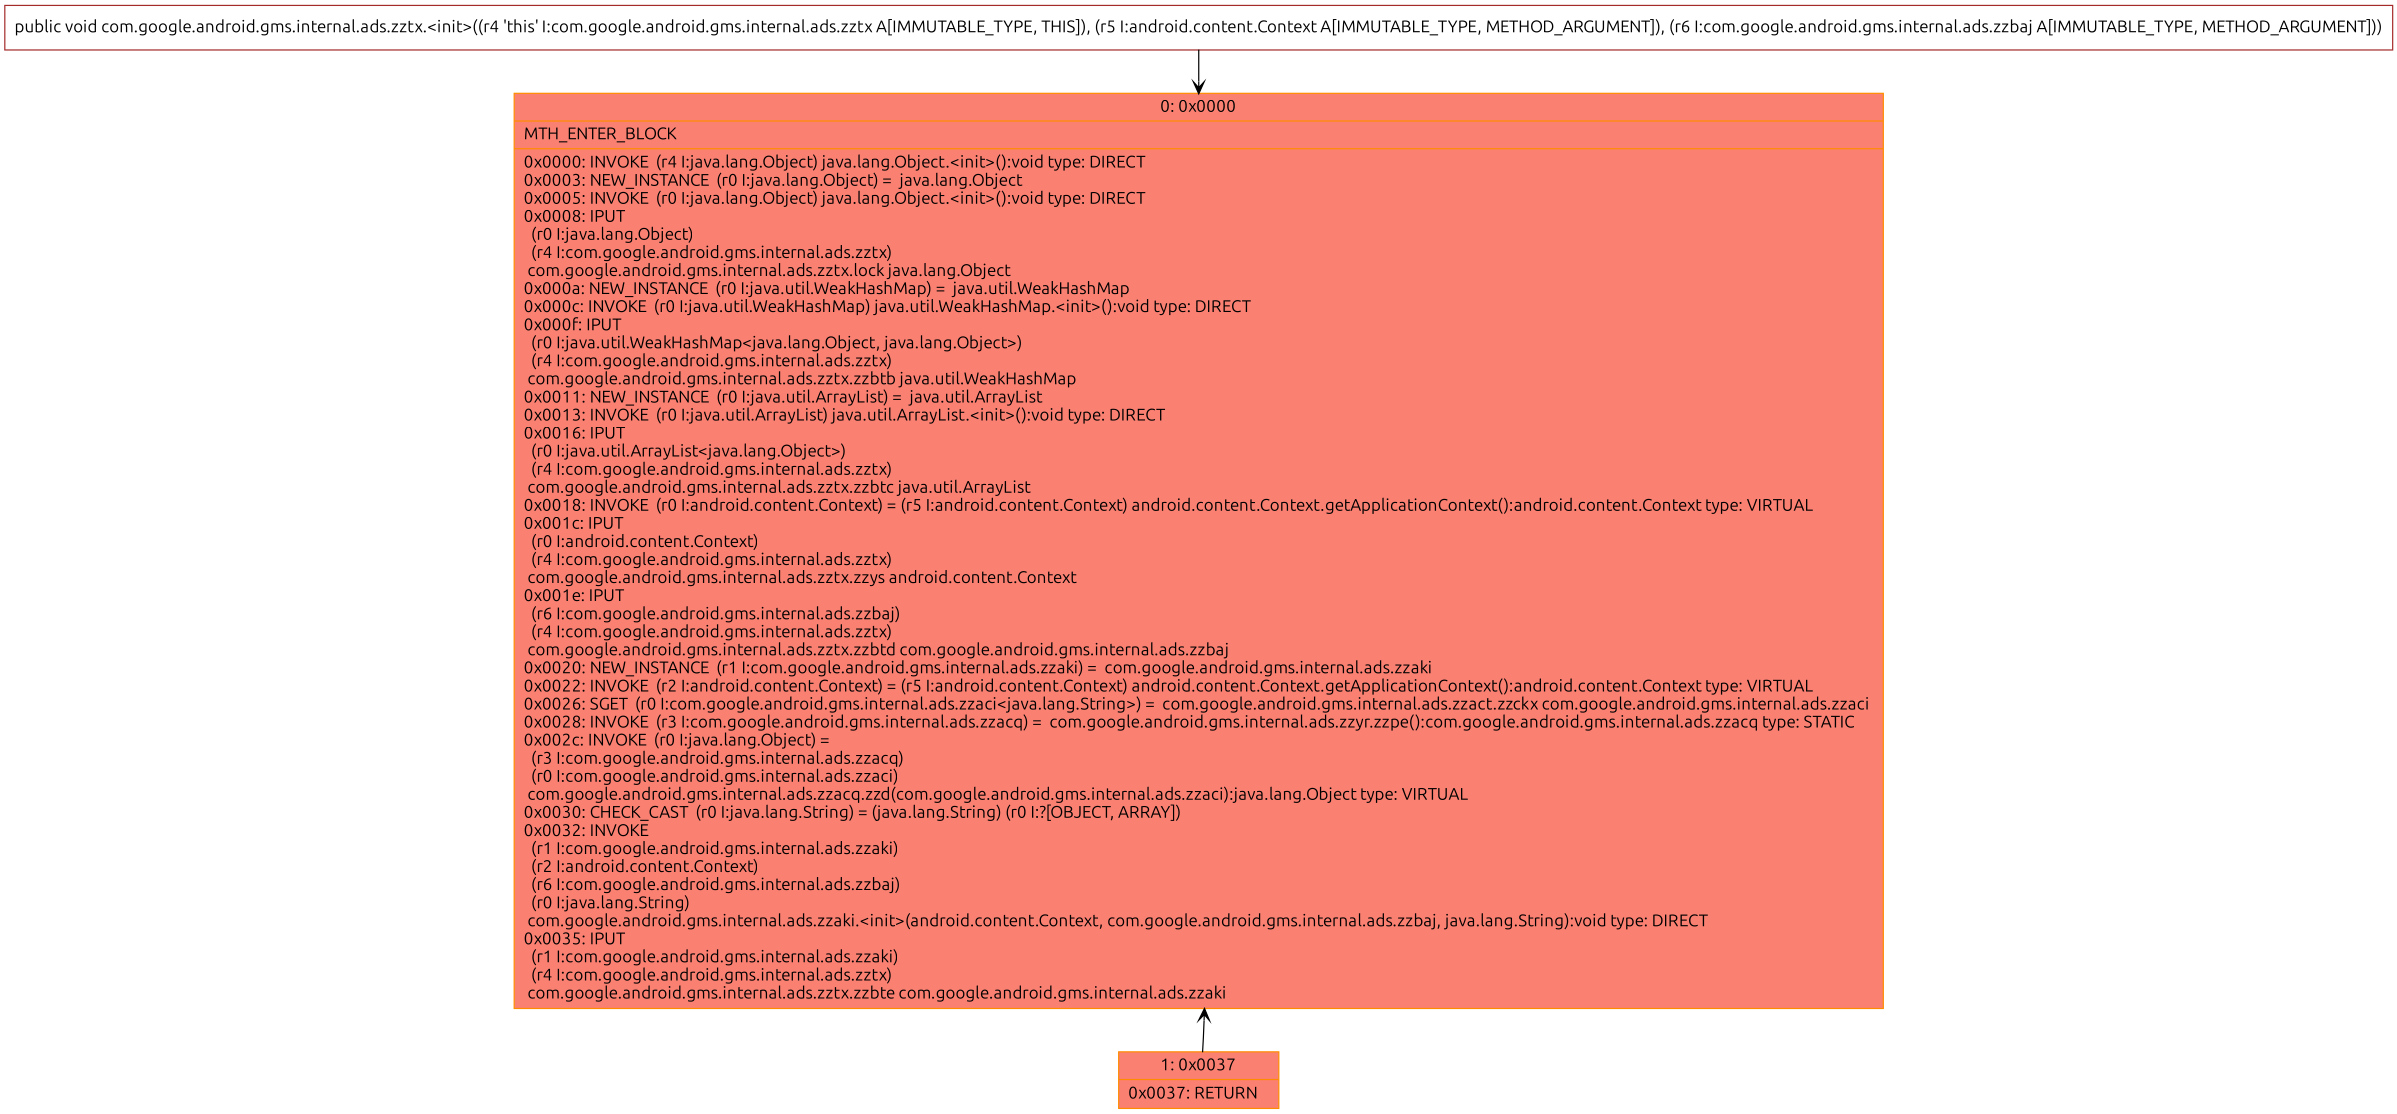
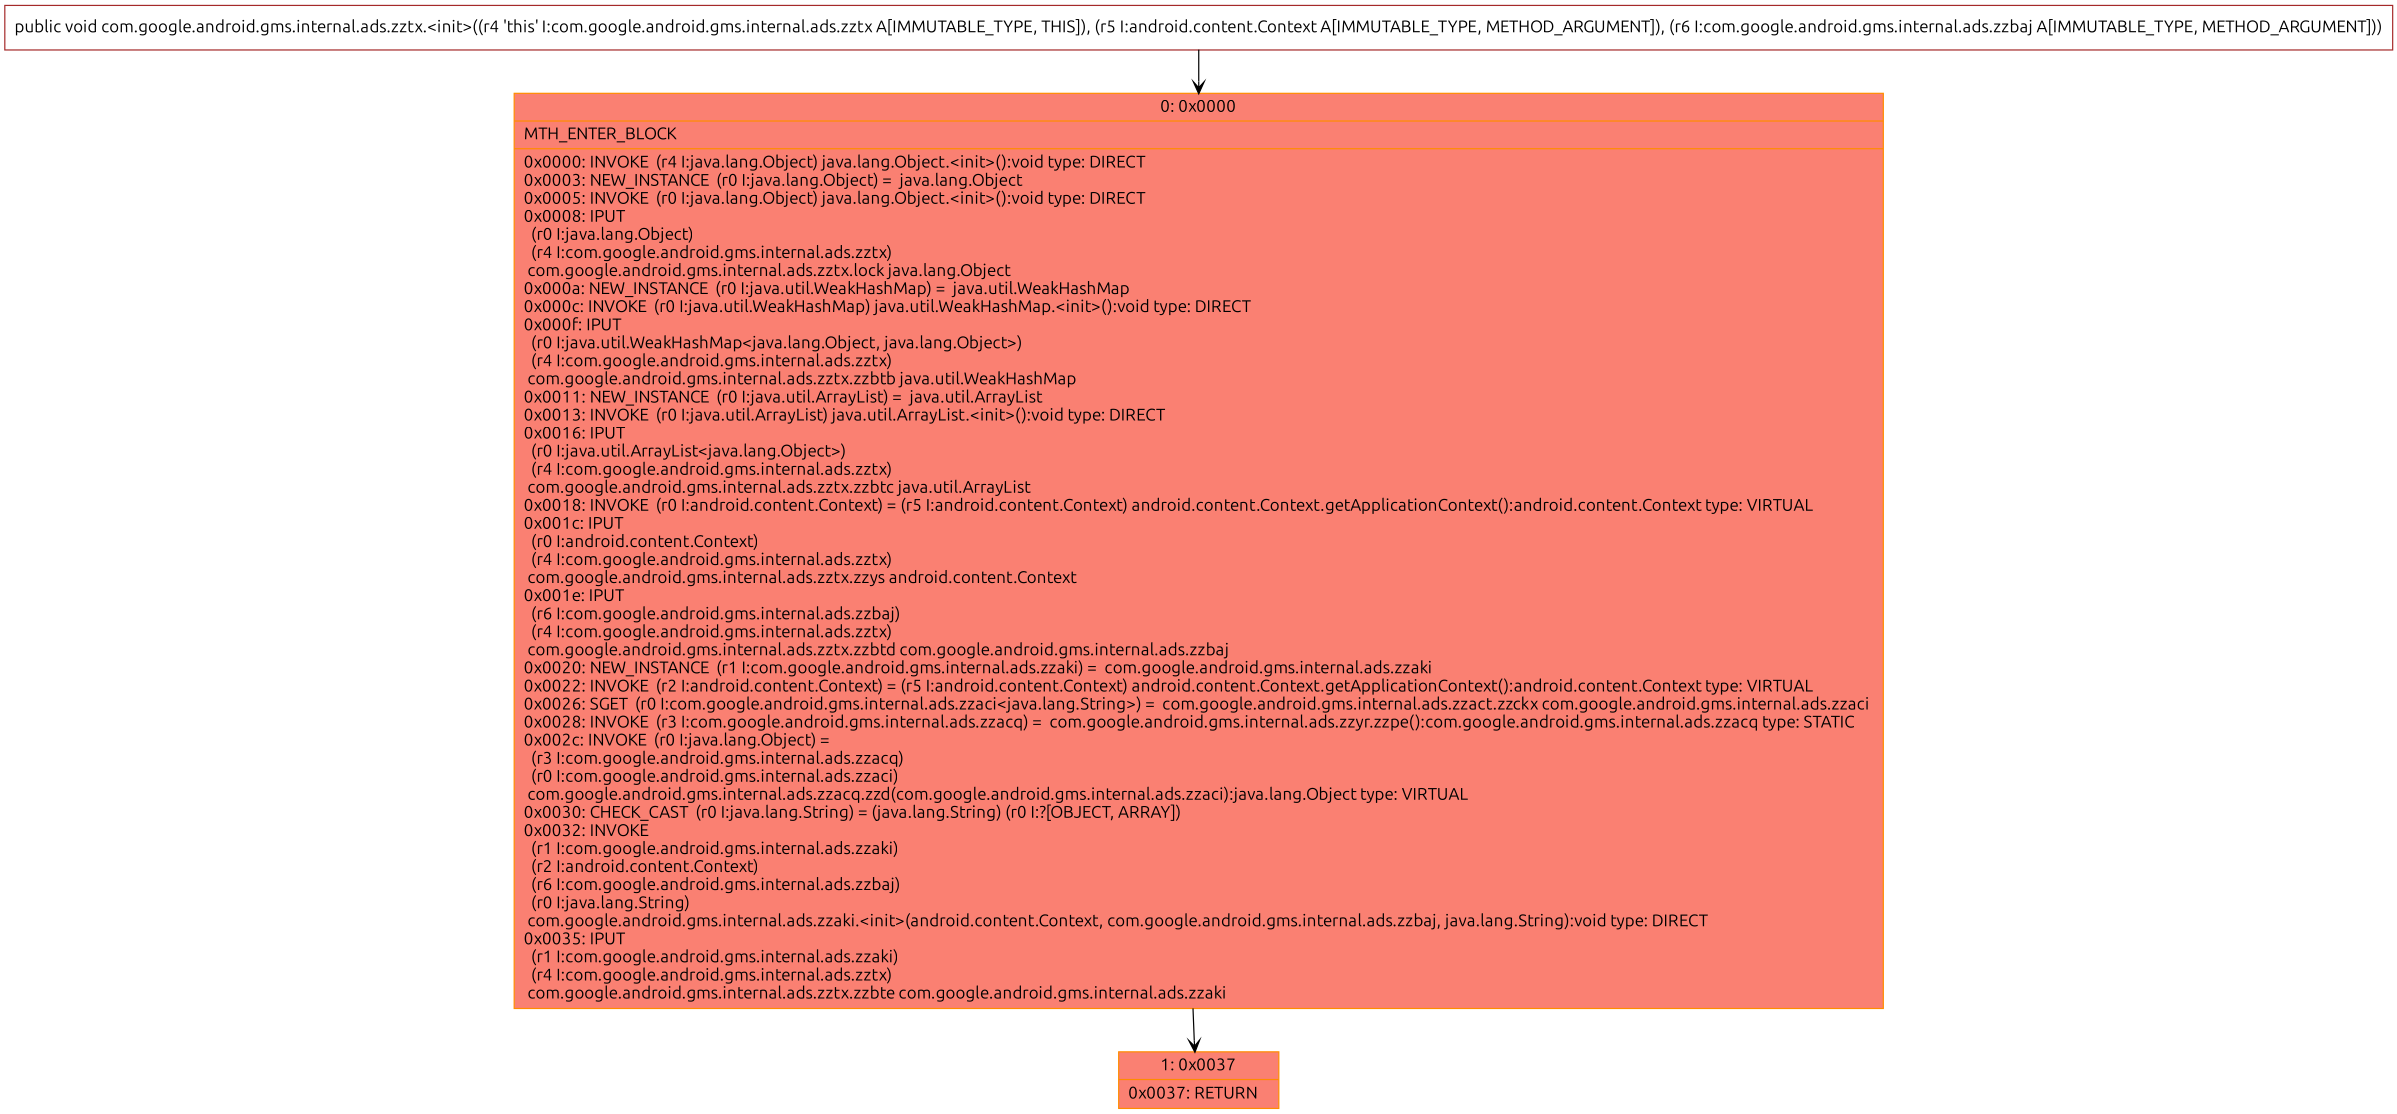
(1203, 1036) -> (1194, 1024)
